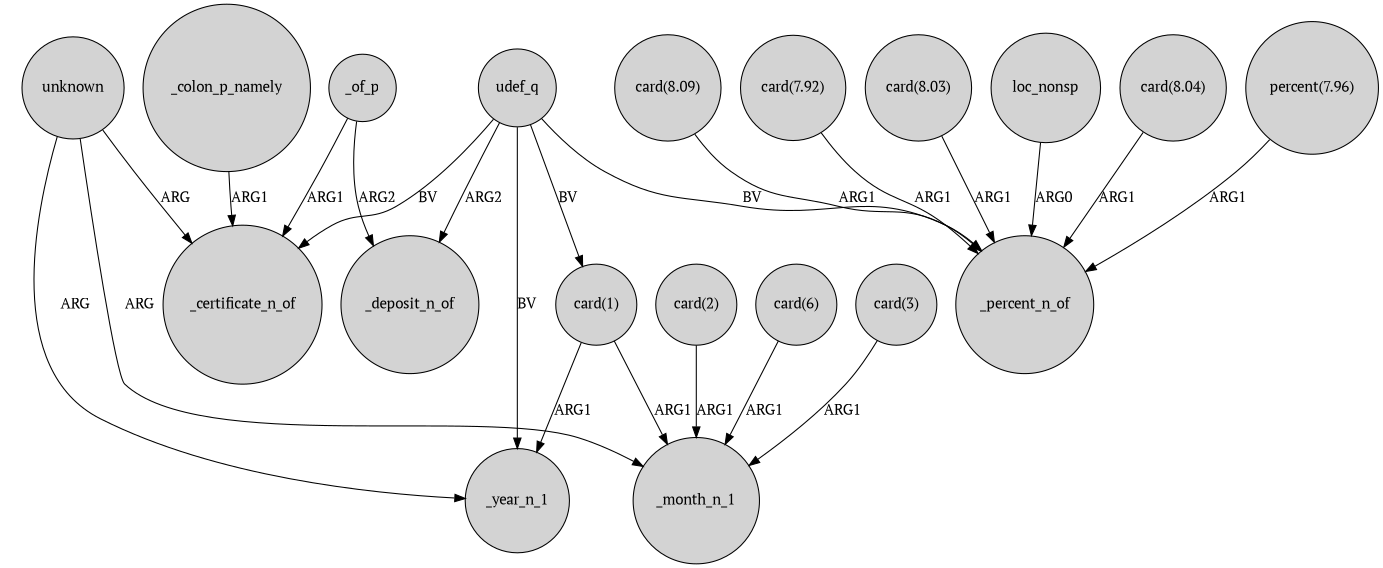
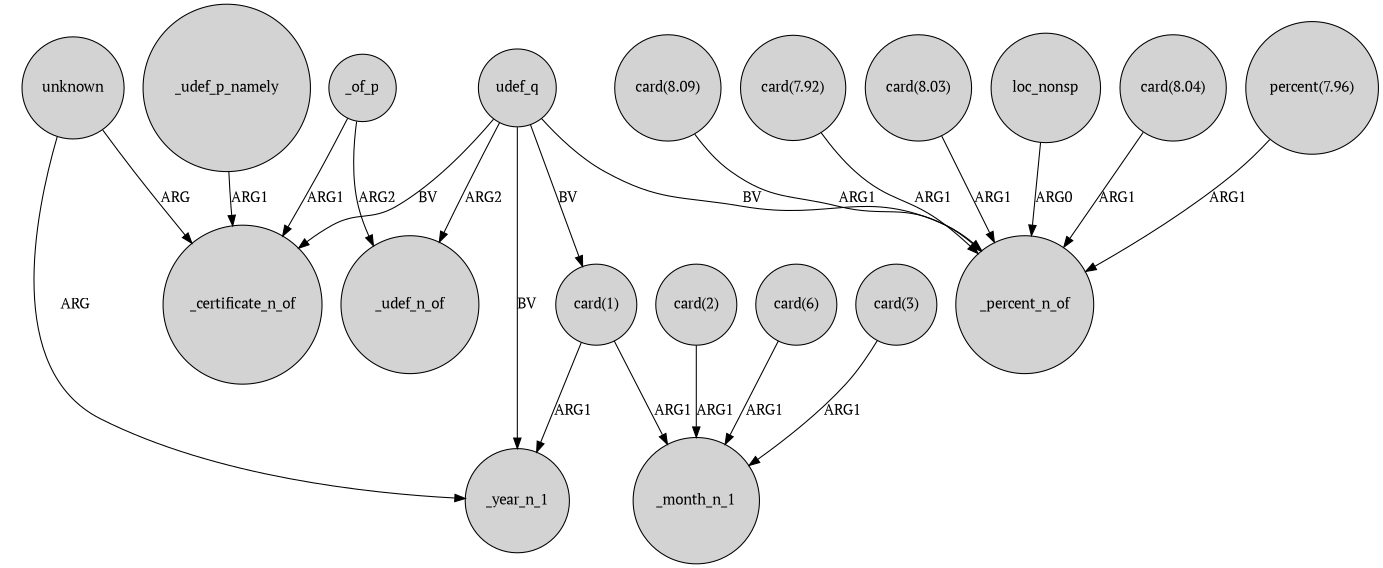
(227, 88) -> (227, 88)
(410, 305) -> (410, 305)
(254, 422) -> none
